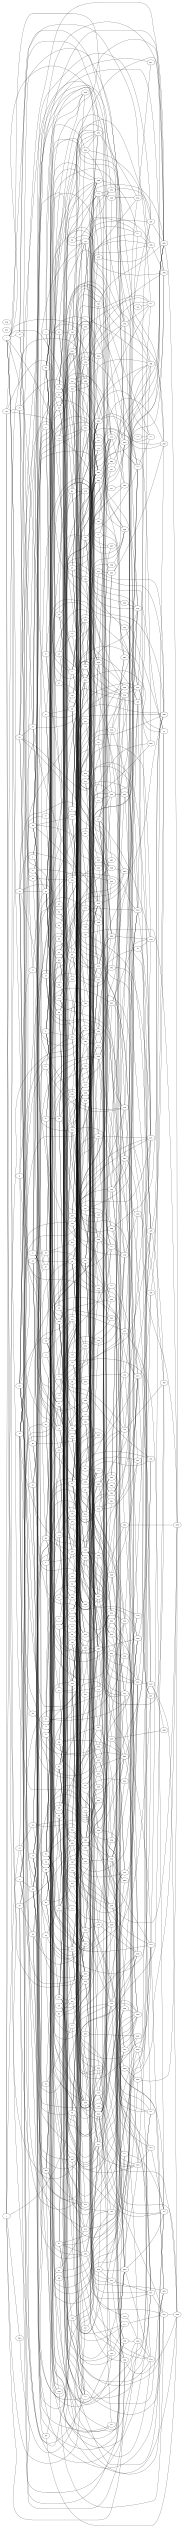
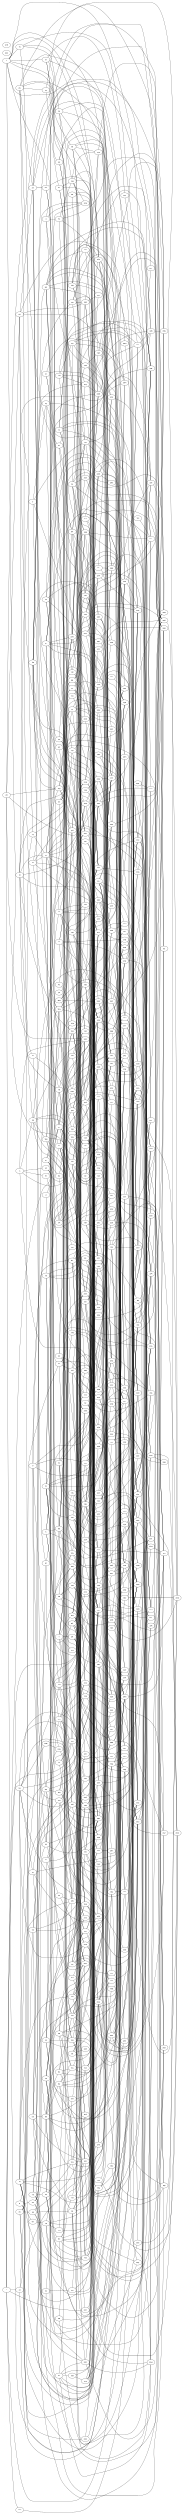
(85, 1786) -> none
